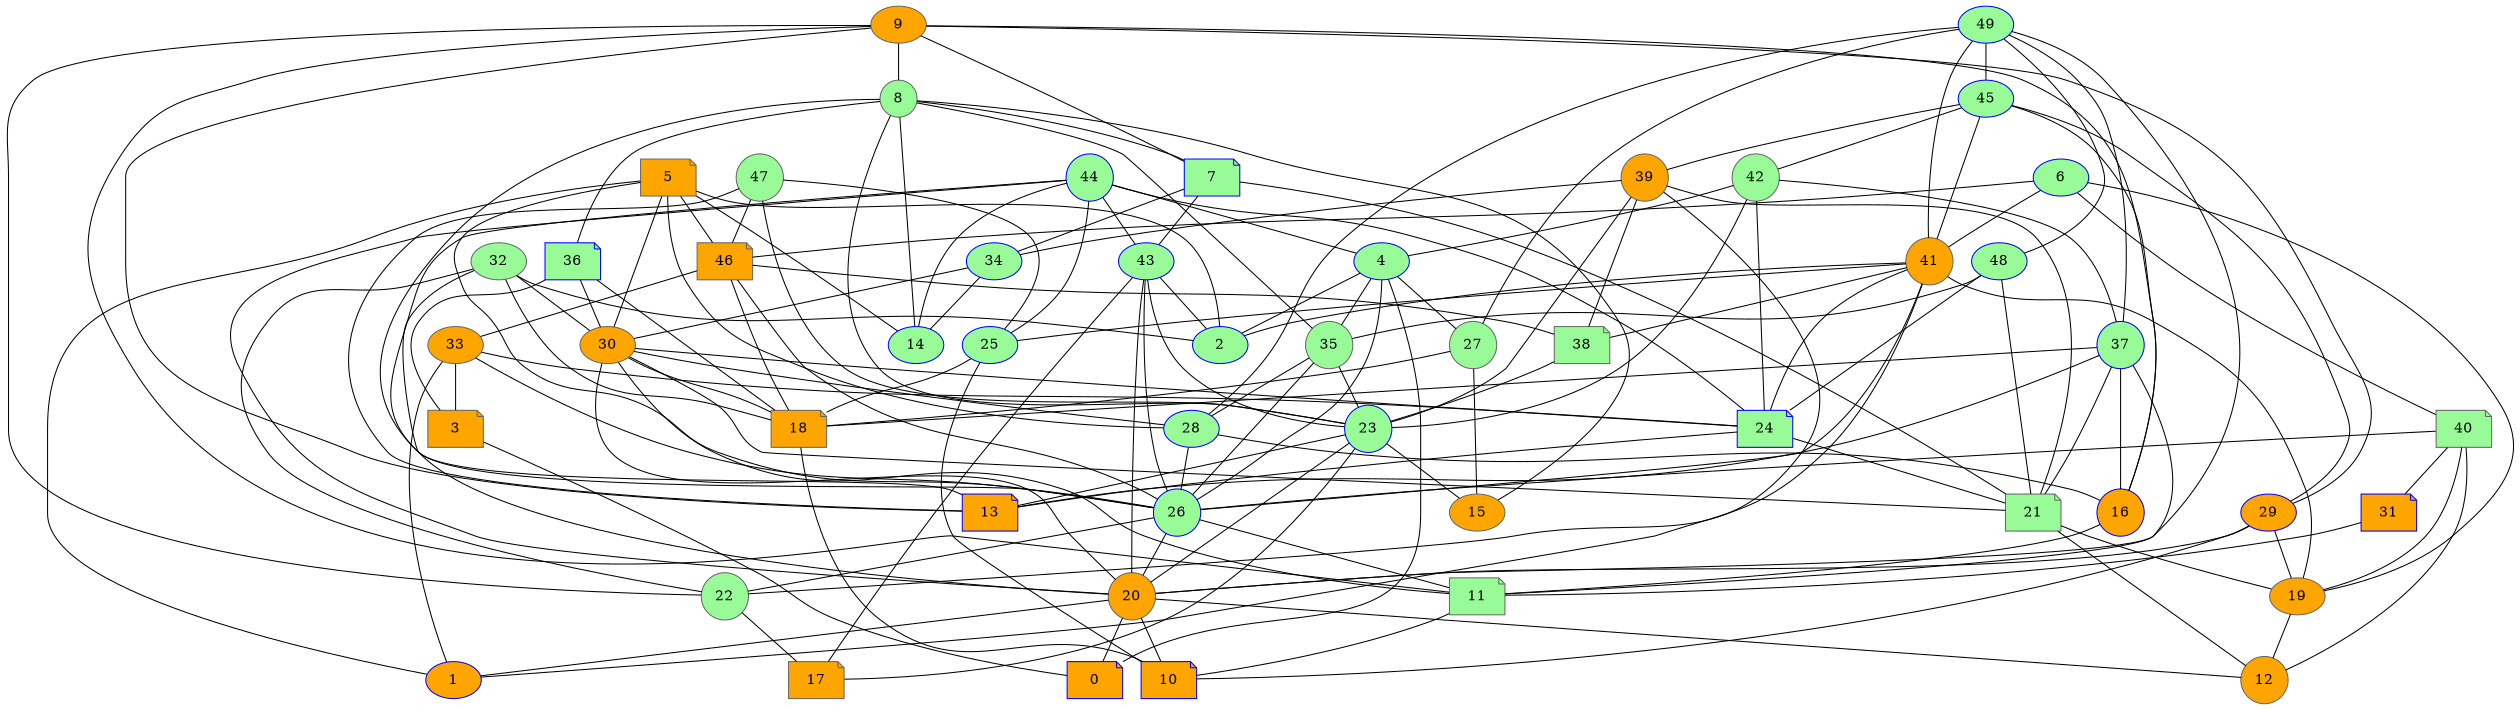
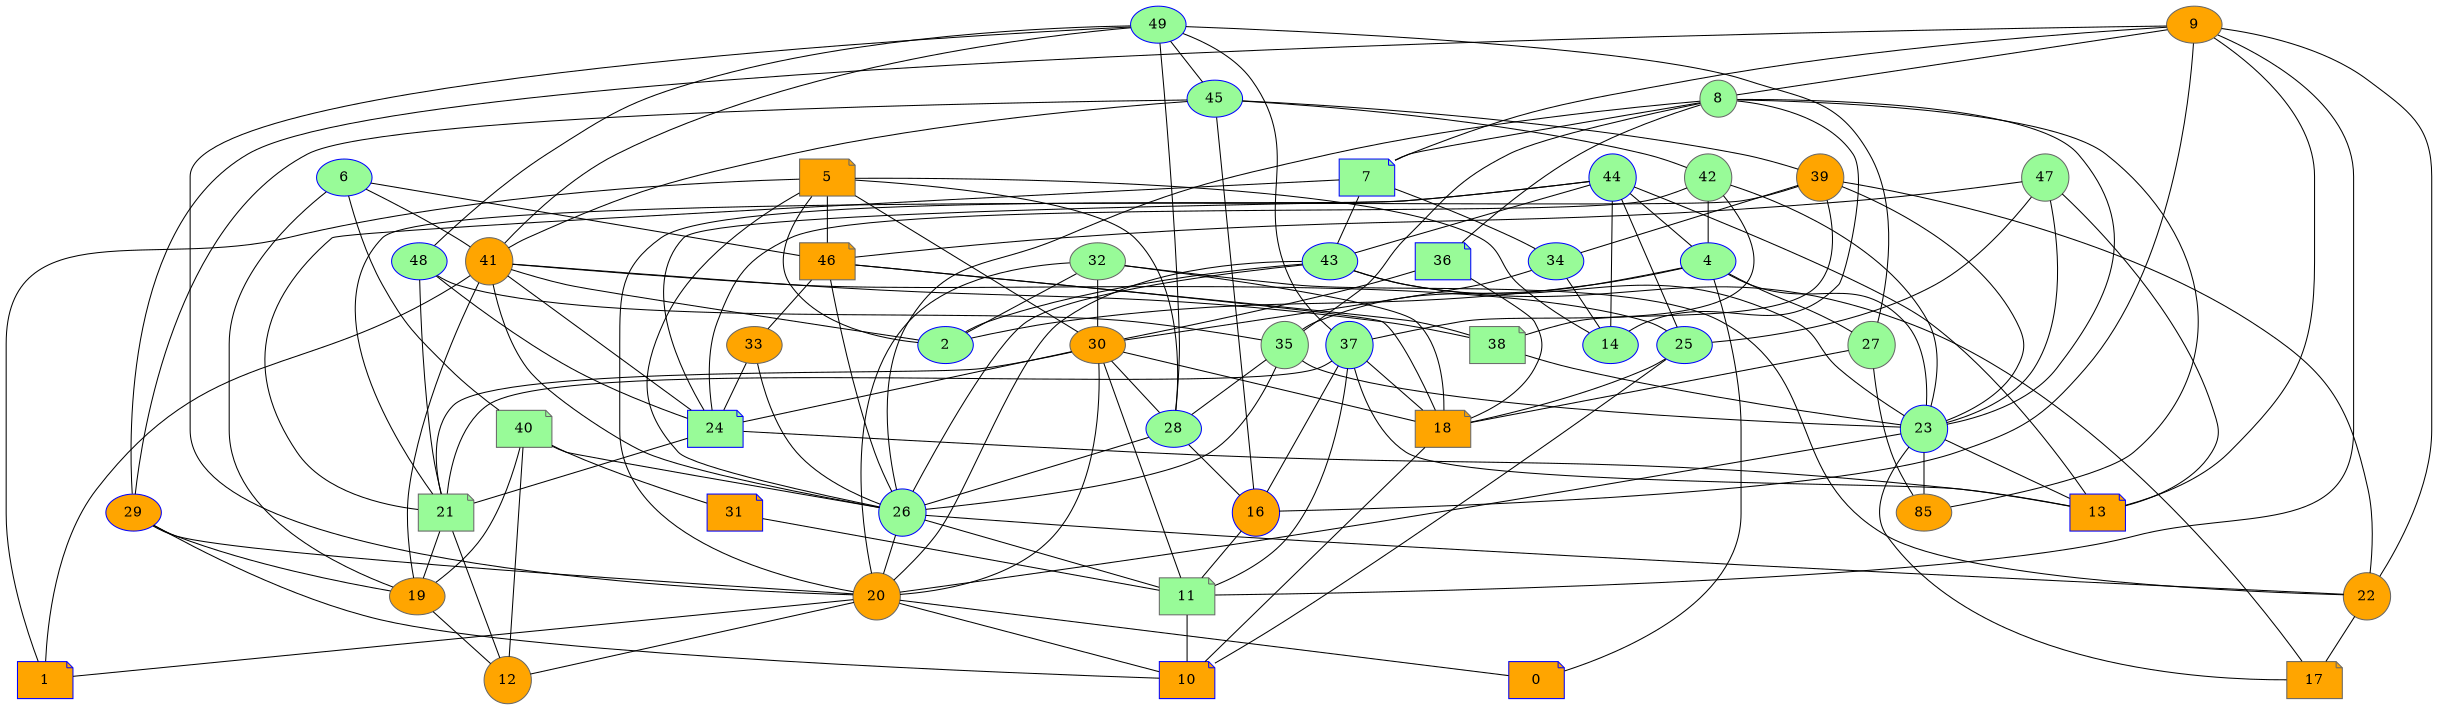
(1329, 410) -> (1863, 296)
(456, 429) -> none
(411, 503) -> none
(1477, 513) -> (1924, 513)
(725, 596) -> (2367, 596)
(454, 680) -> (45, 680)
